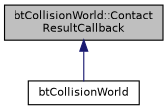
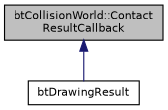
(84, 93) -> (84, 93)
